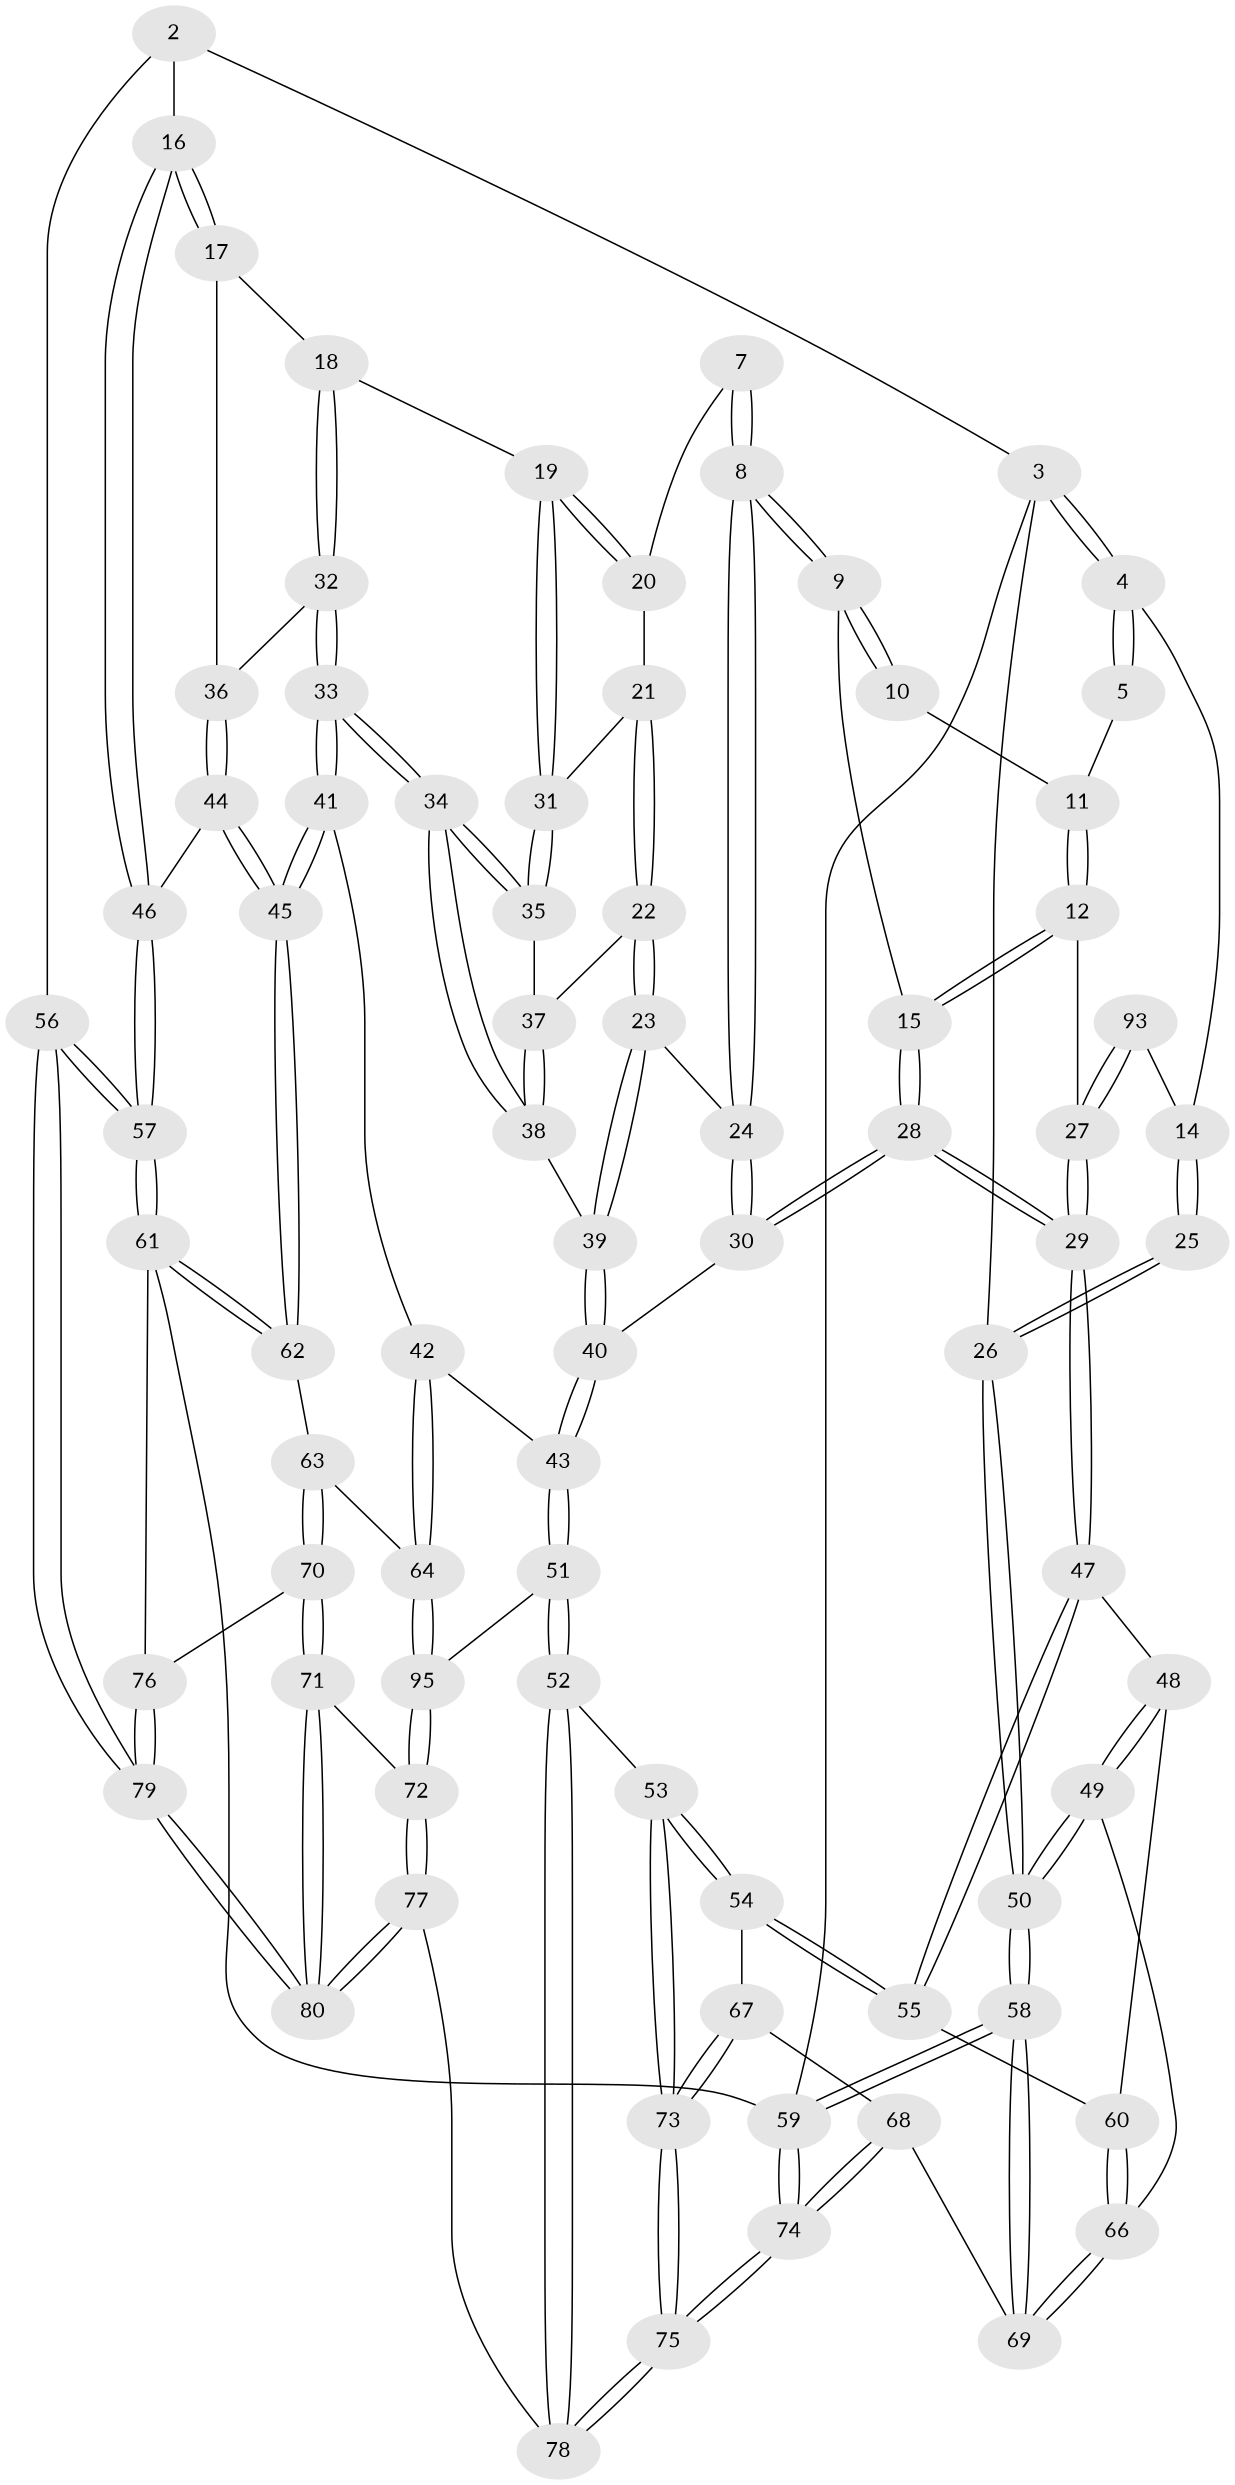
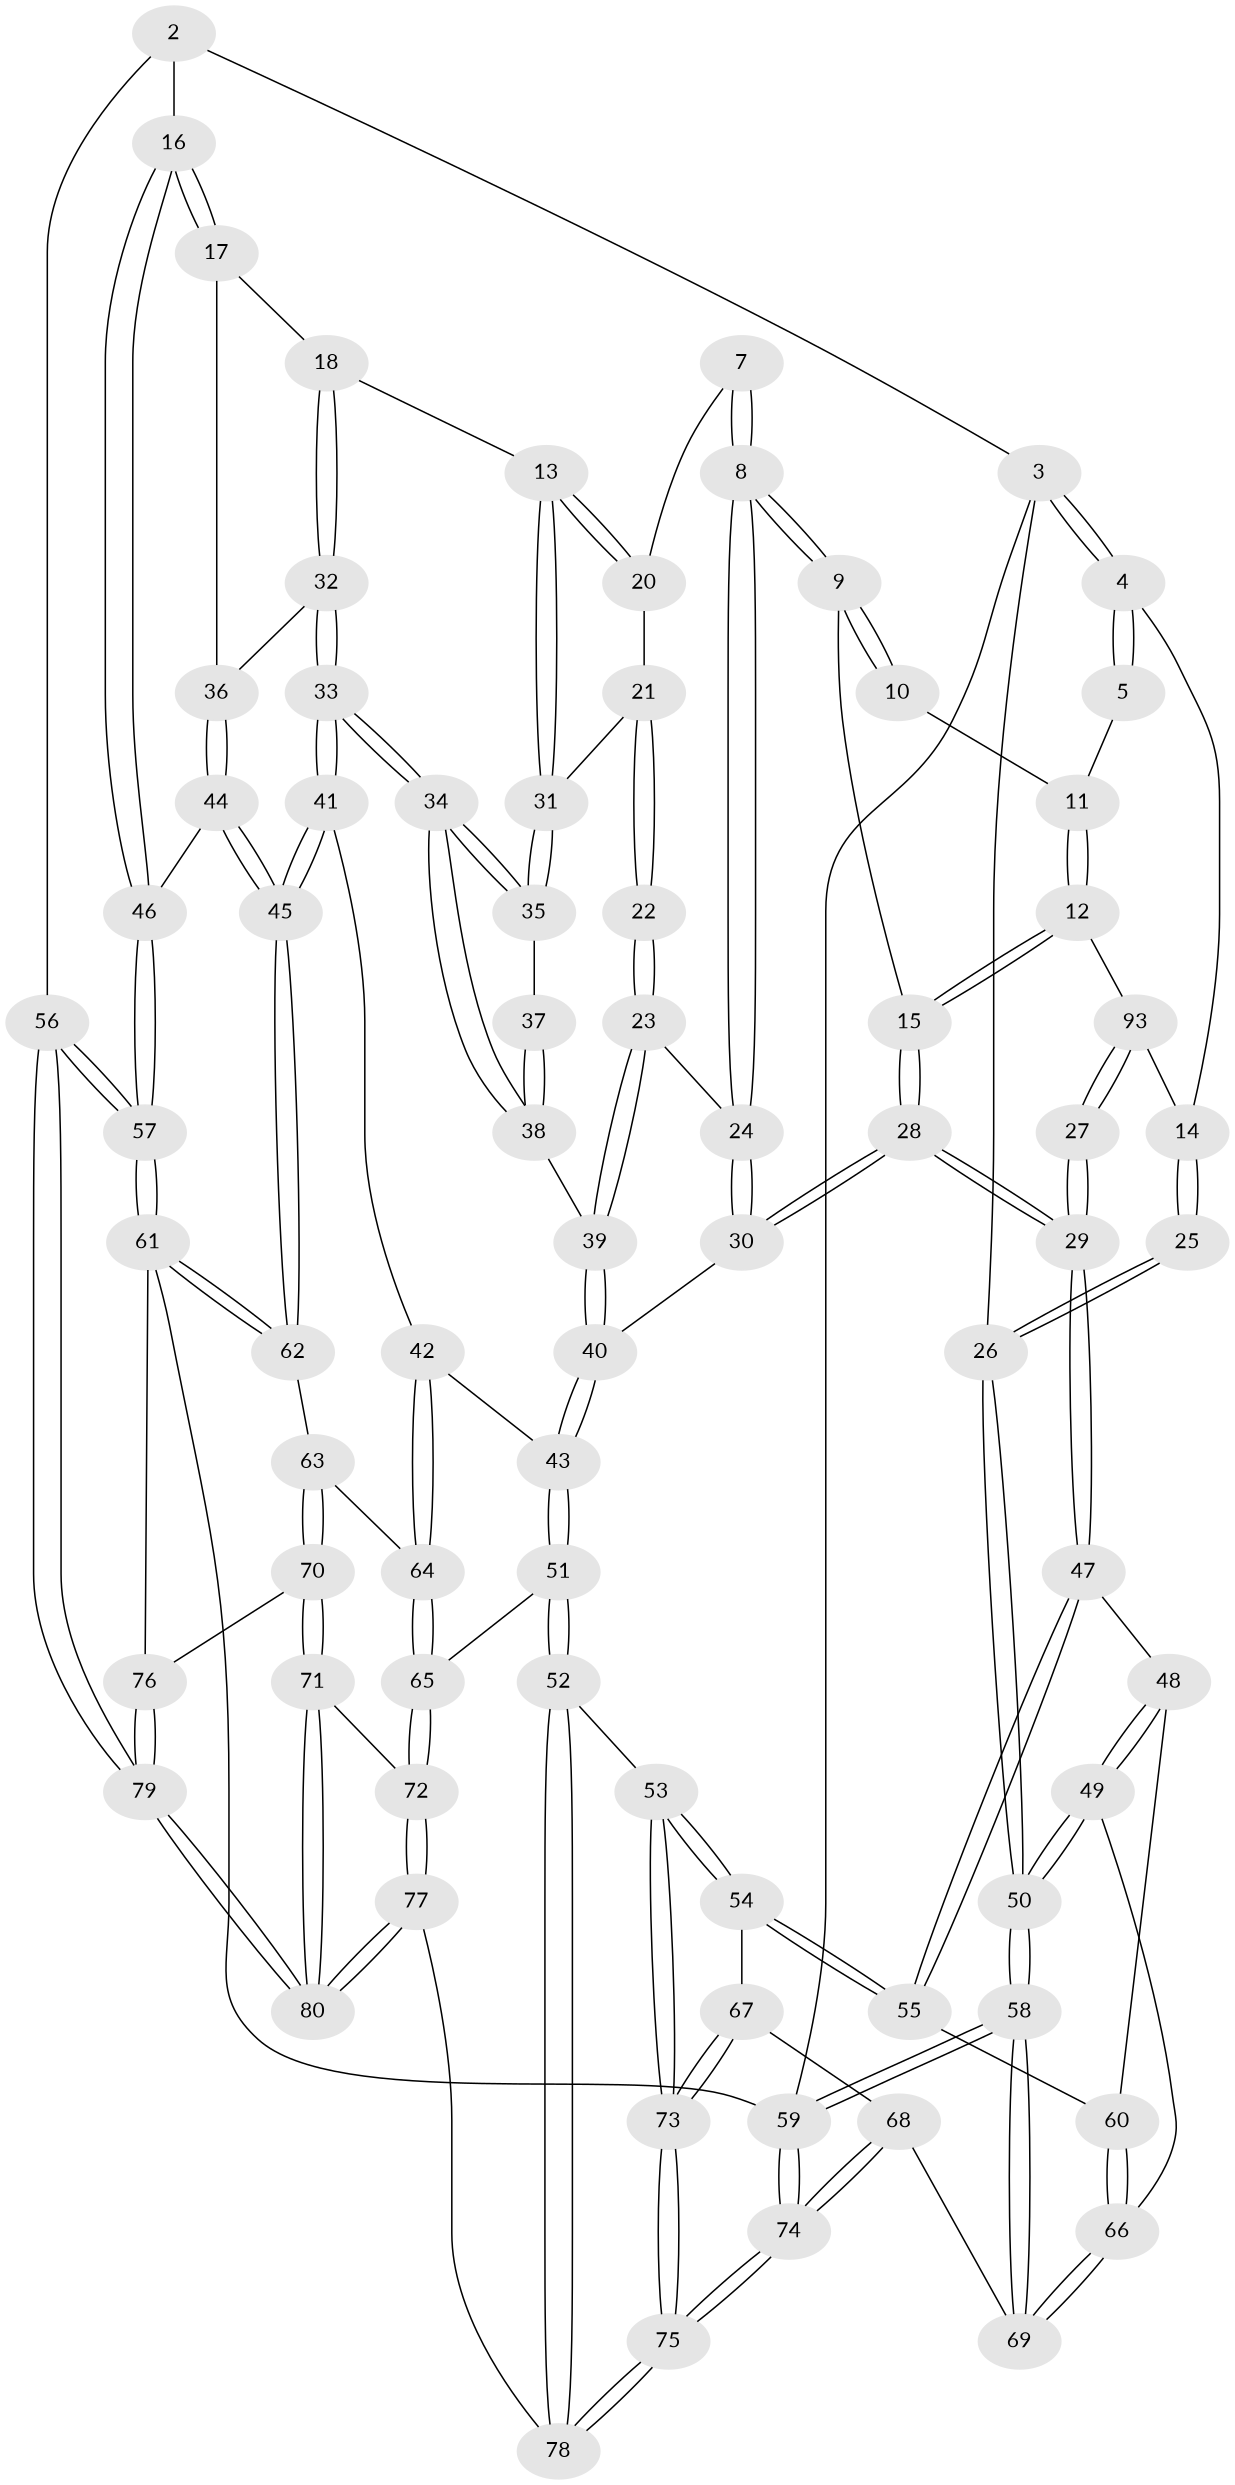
(546, 473) -> (546, 473)
(589, 968) -> none
(1078, 1023) -> (1107, 968)
(423, 1682) -> (423, 1682)
